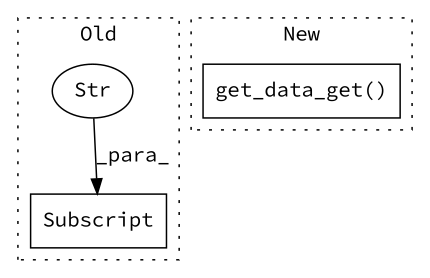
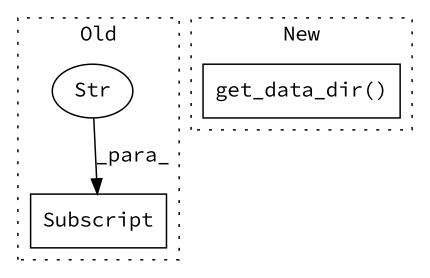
(302, 91) -> (302, 91)
